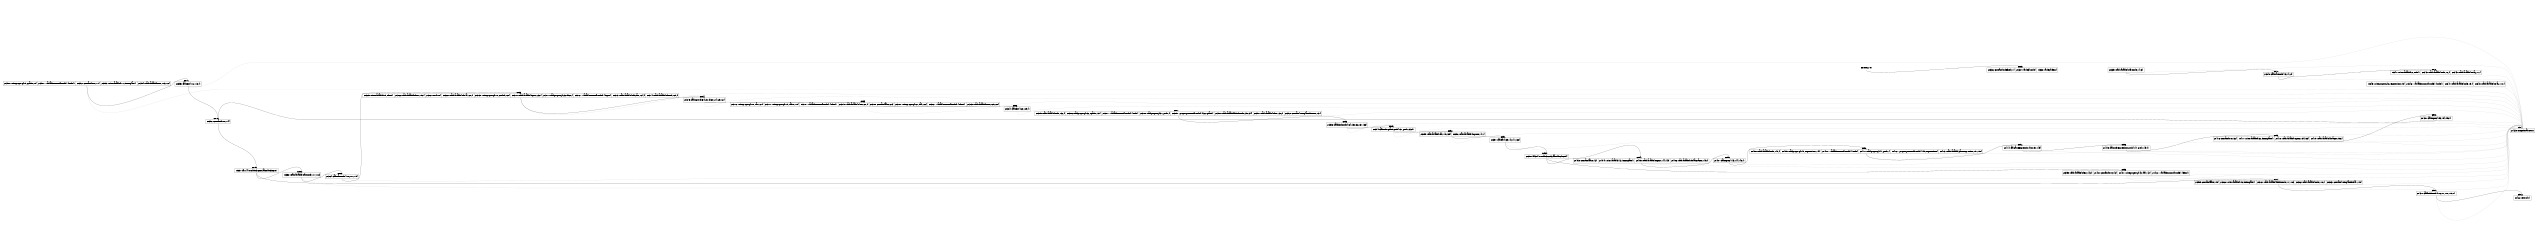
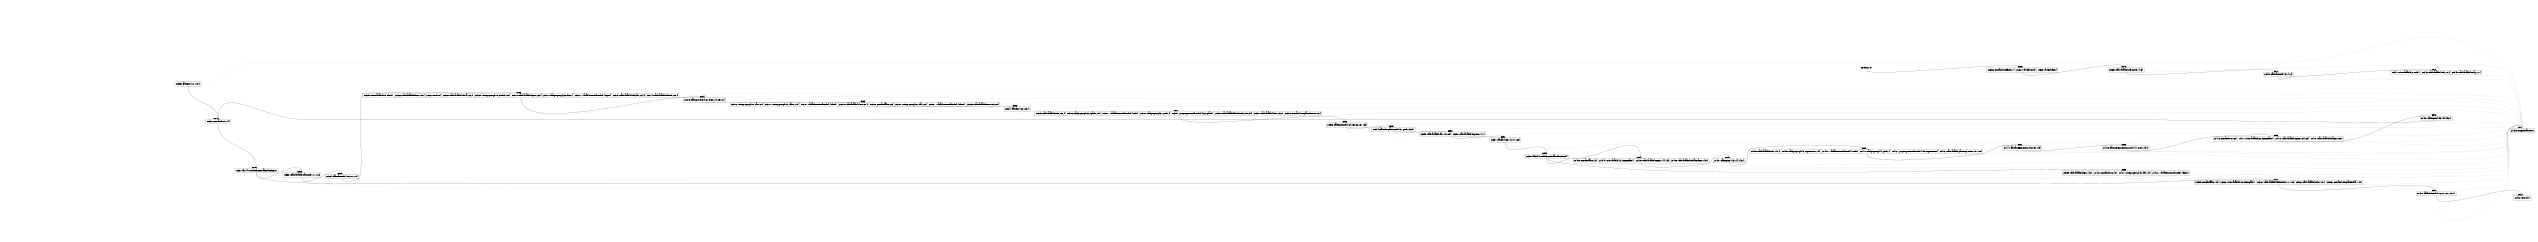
none -> (2074, 70)
(87, 84) -> none
(2436, 84) -> none
